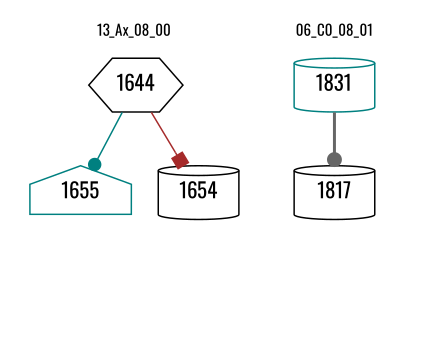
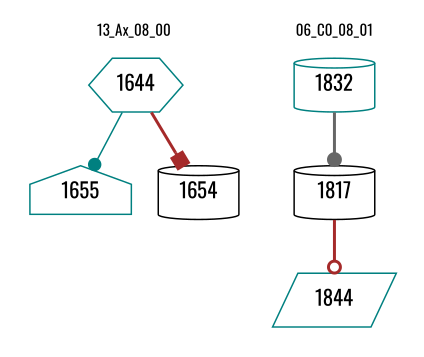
(136, 85) -> (136, 85)
(334, 85) -> (334, 85)
(163, 133) -> (163, 133)
none -> (334, 300)
